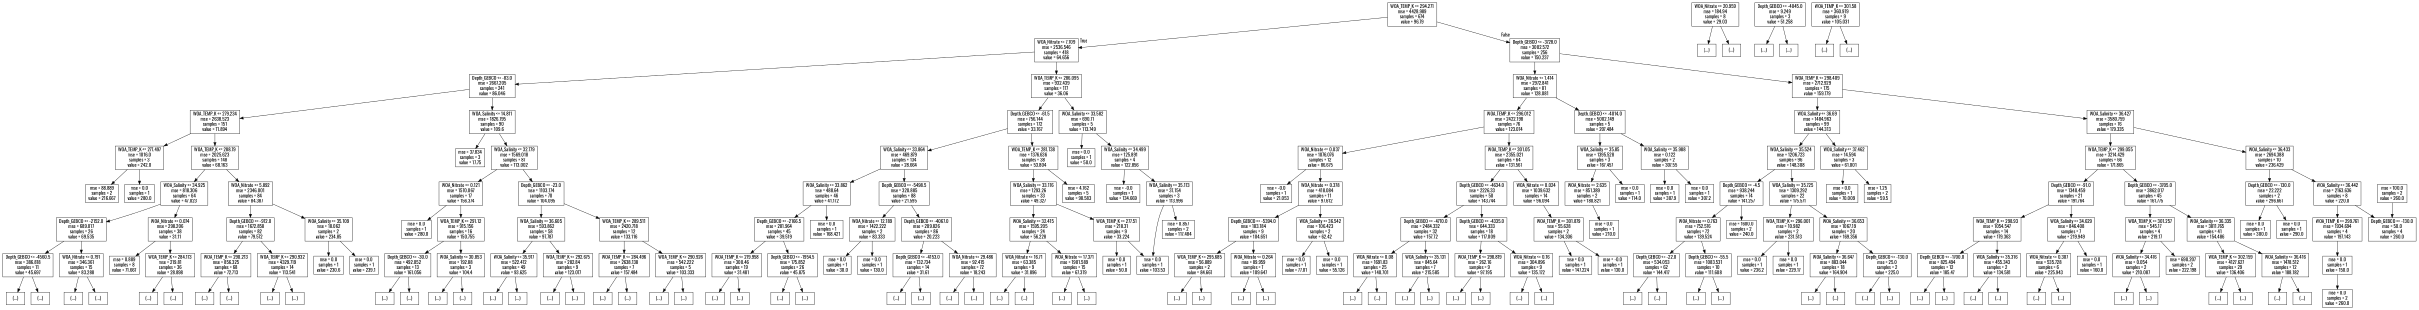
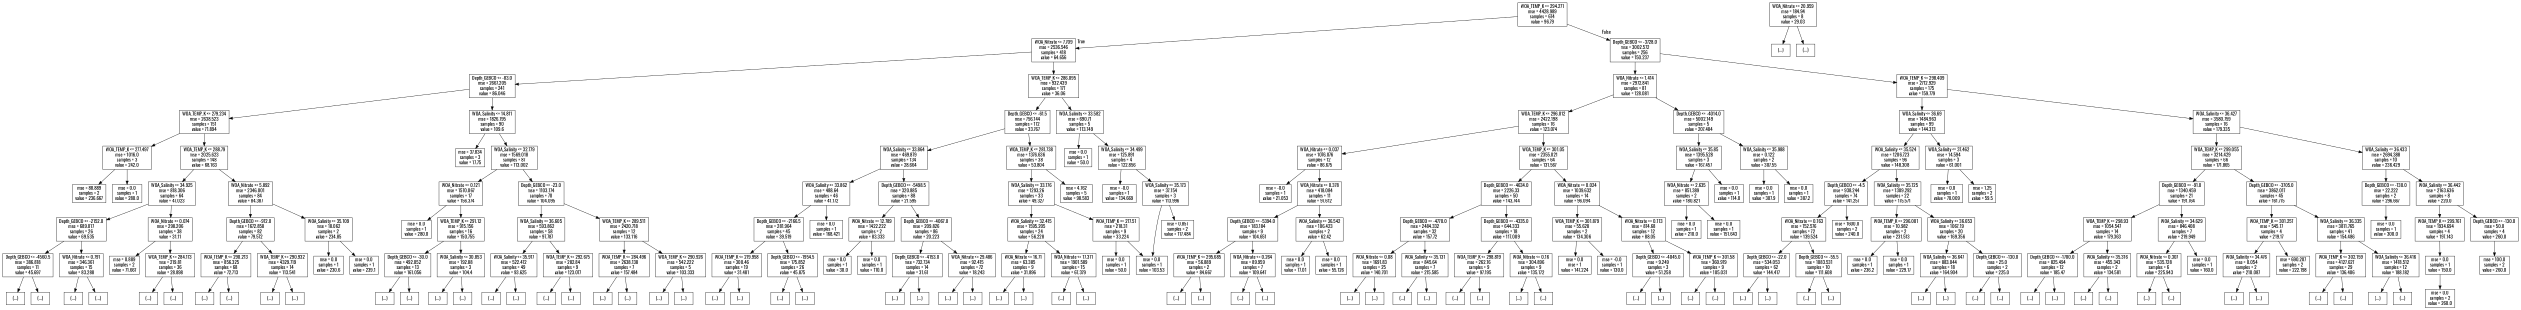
(102, 194) -> (89, 194)
(2392, 208) -> (2494, 247)
none -> (1644, 229)
none -> (1724, 229)
(2292, 229) -> none
(124, 265) -> (124, 265)
(872, 265) -> (872, 265)
(1575, 265) -> (1575, 265)
